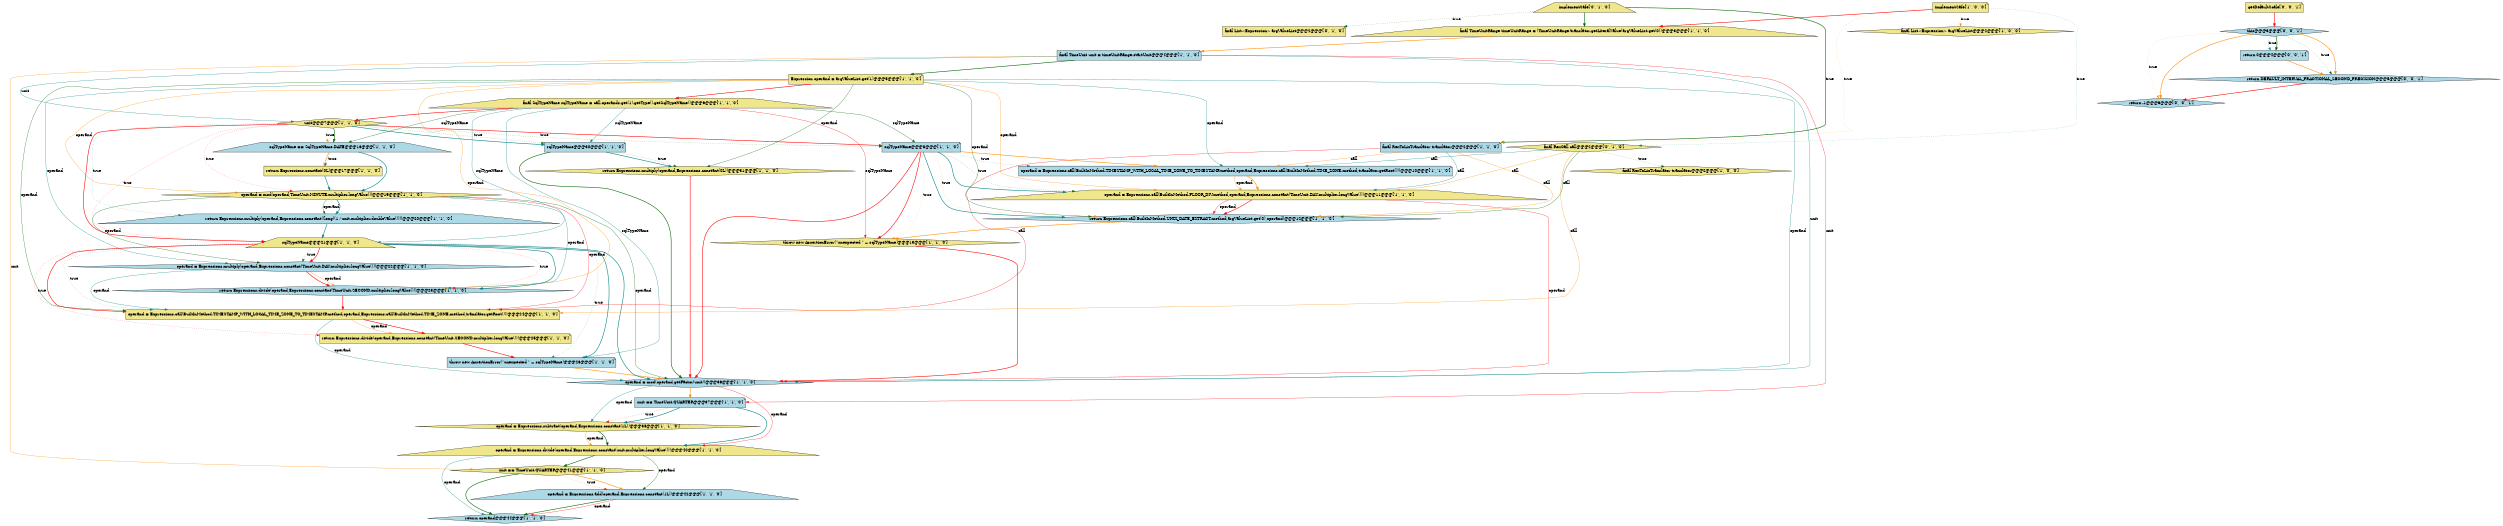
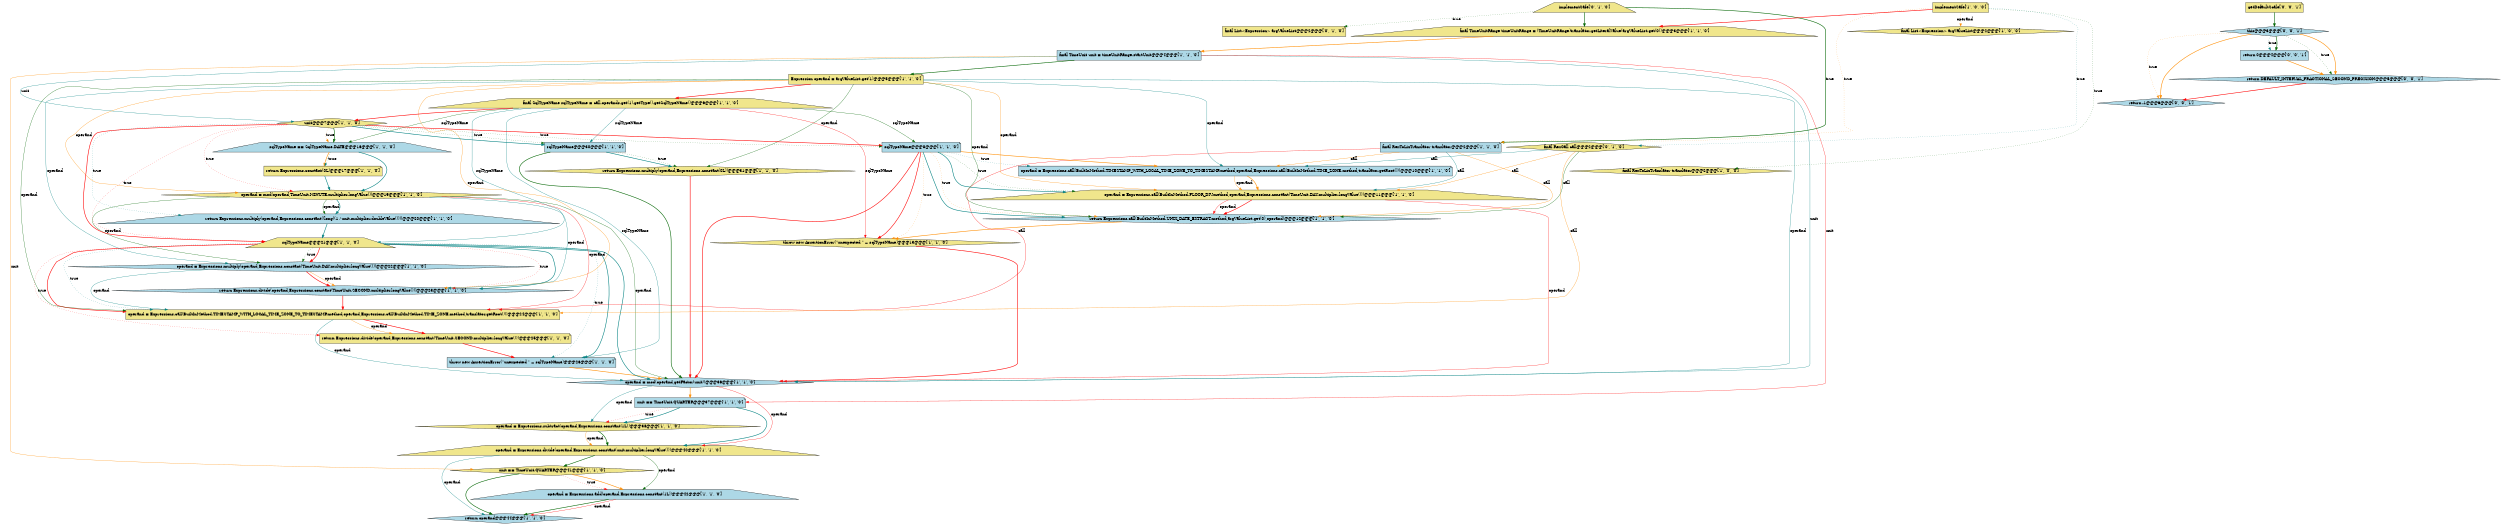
(2274, 18) -> (2274, 18)
(1965, 19) -> (1965, 19)
(1630, 159) -> (2016, 145)
